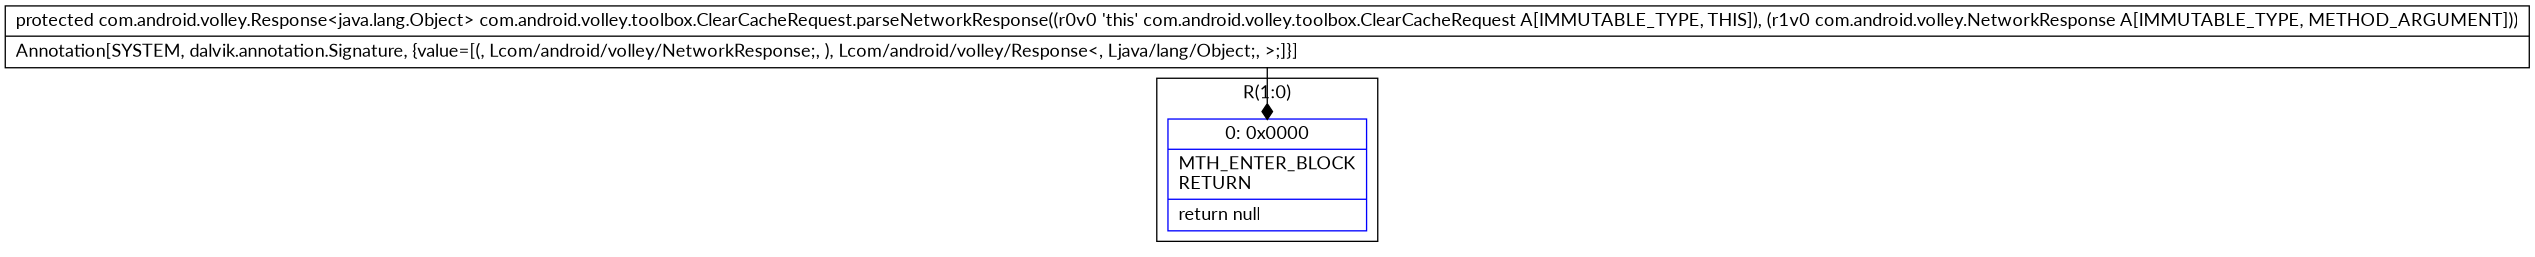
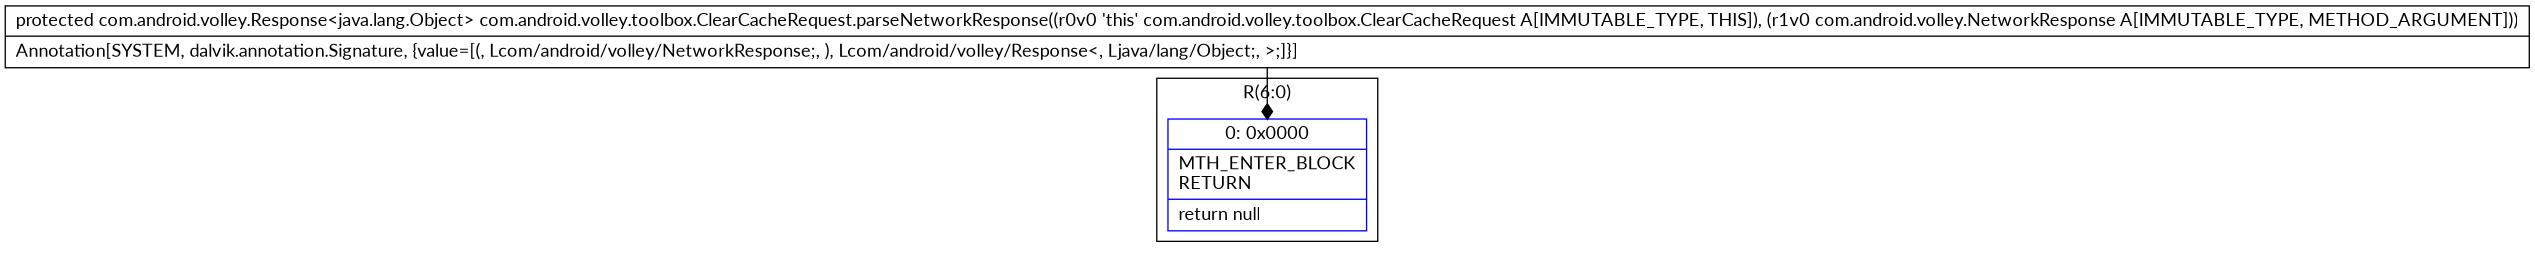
(1267, 93) -> (1267, 93)
